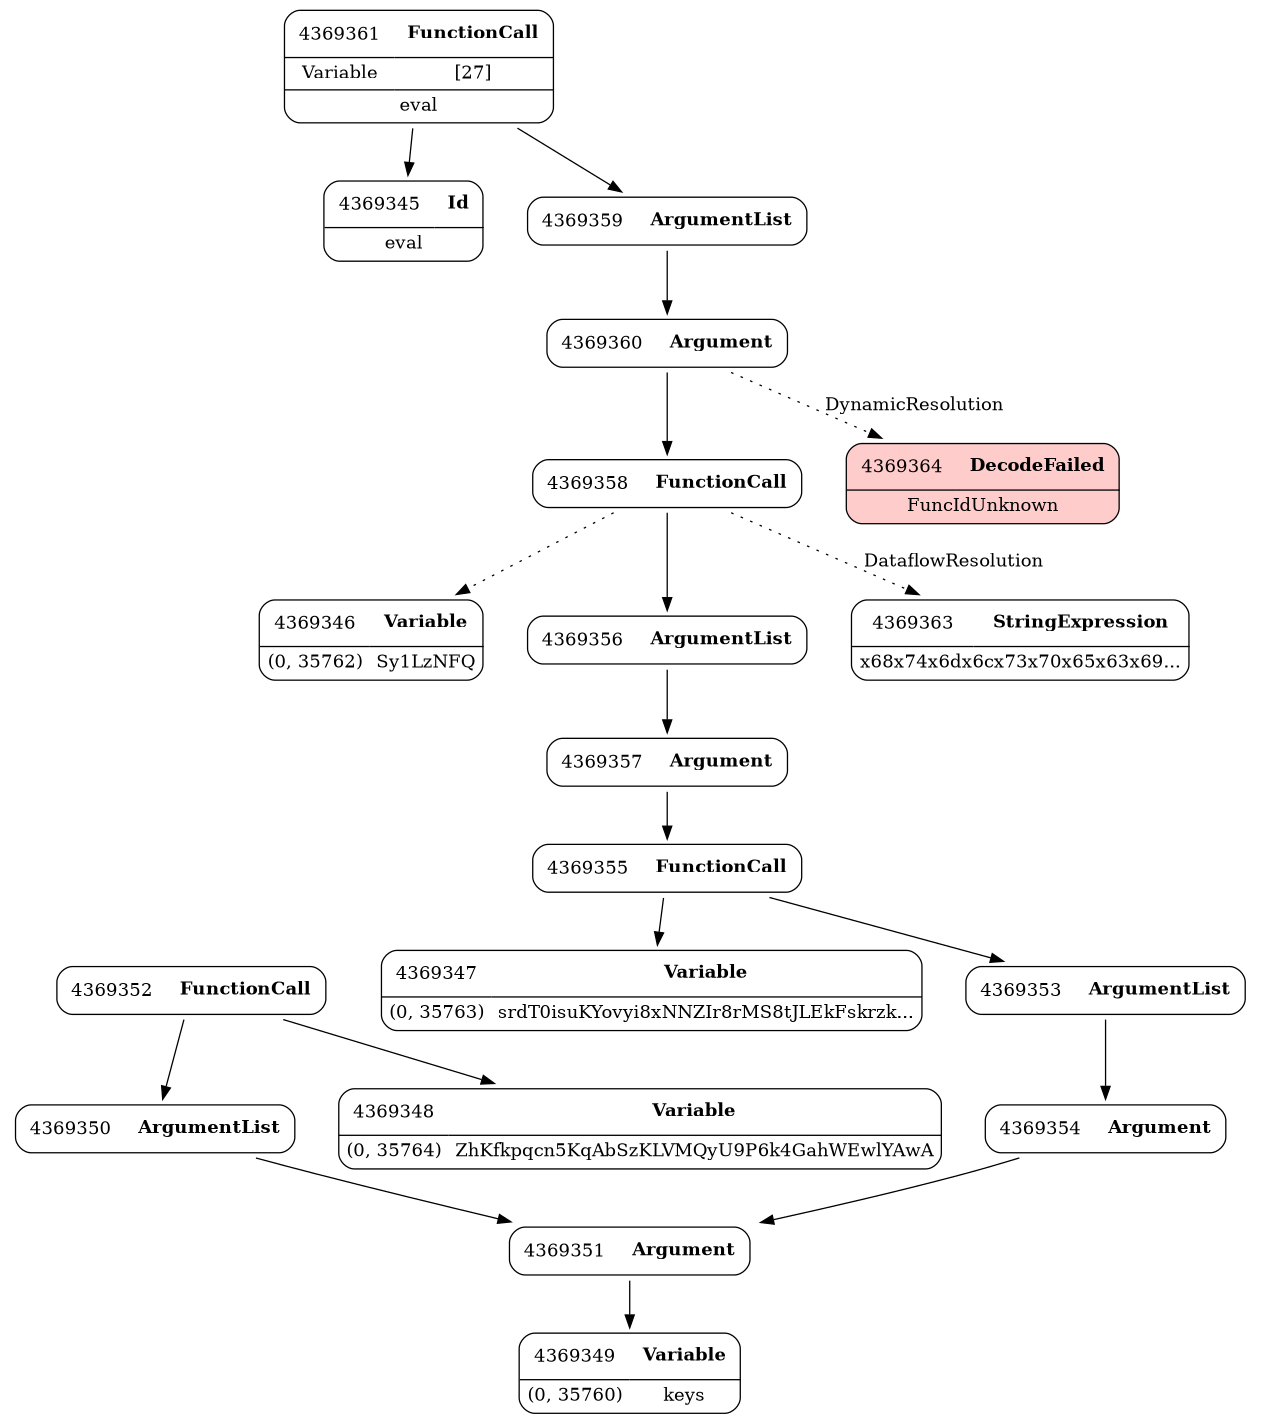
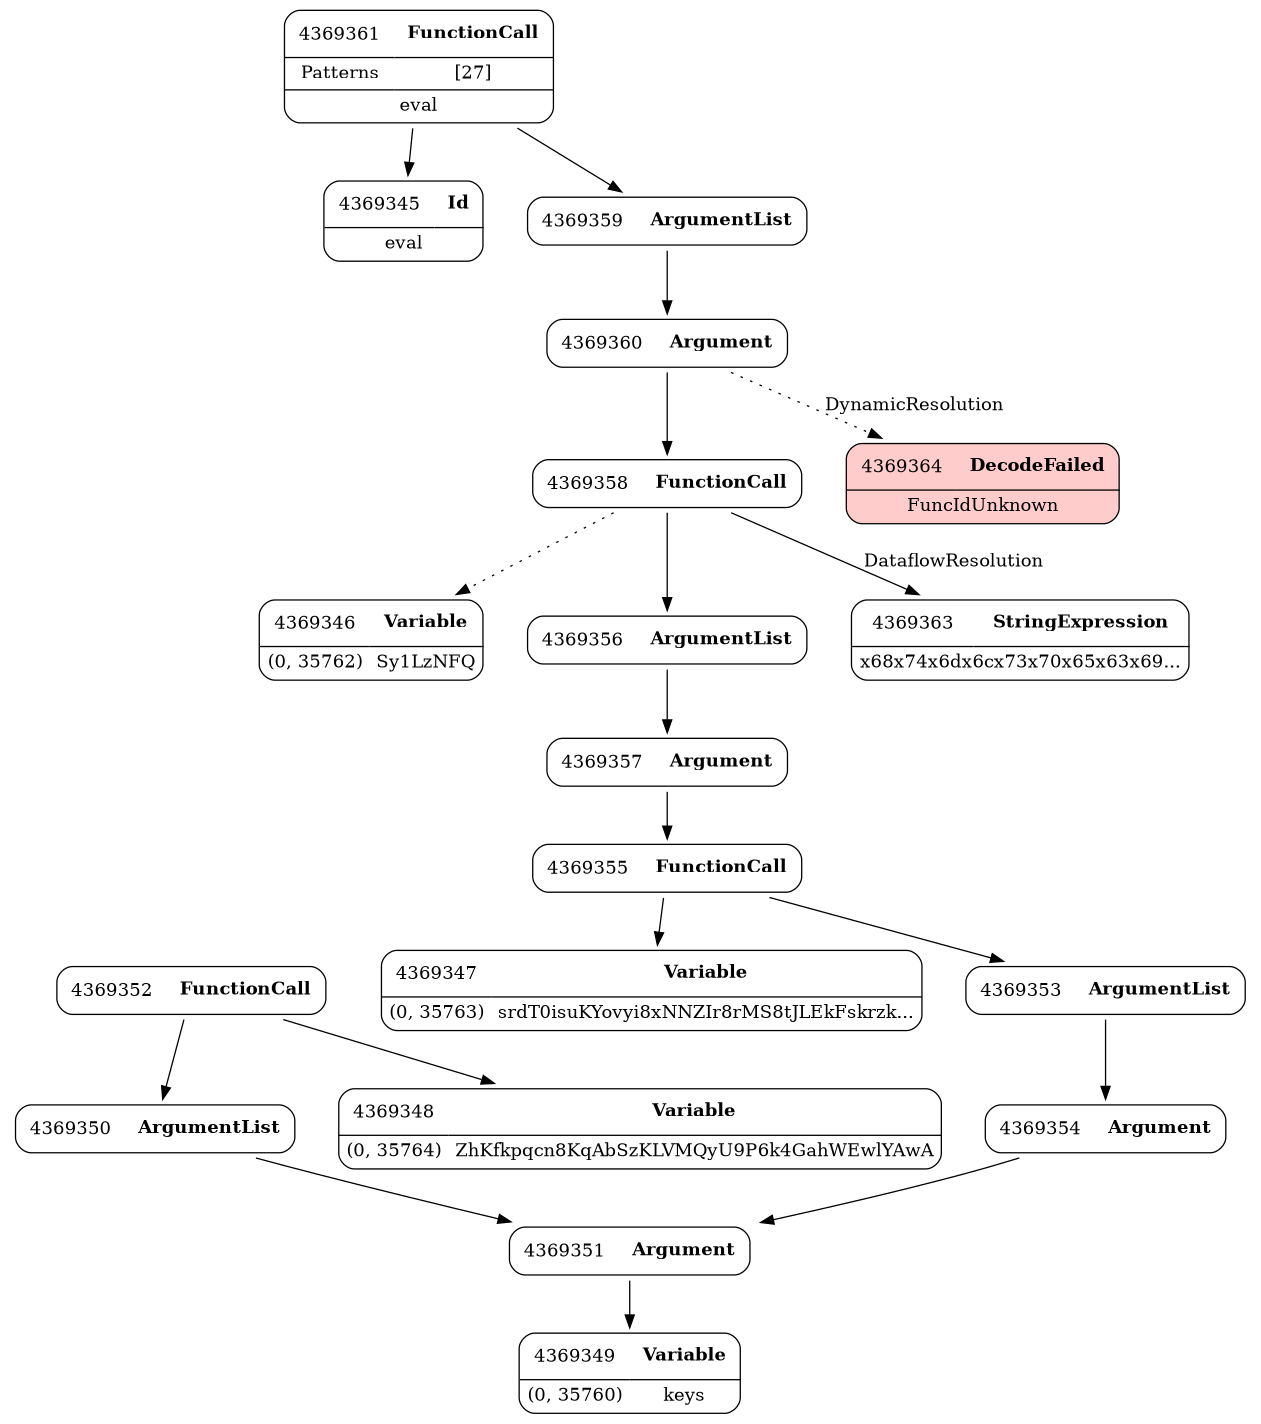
(340, 73) -> (340, 73)
(819, 551) -> (819, 551)
(694, 1151) -> (694, 1151)
